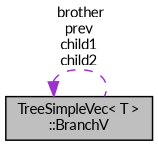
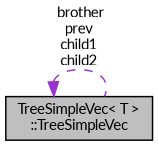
(79, 118) -> (79, 118)
